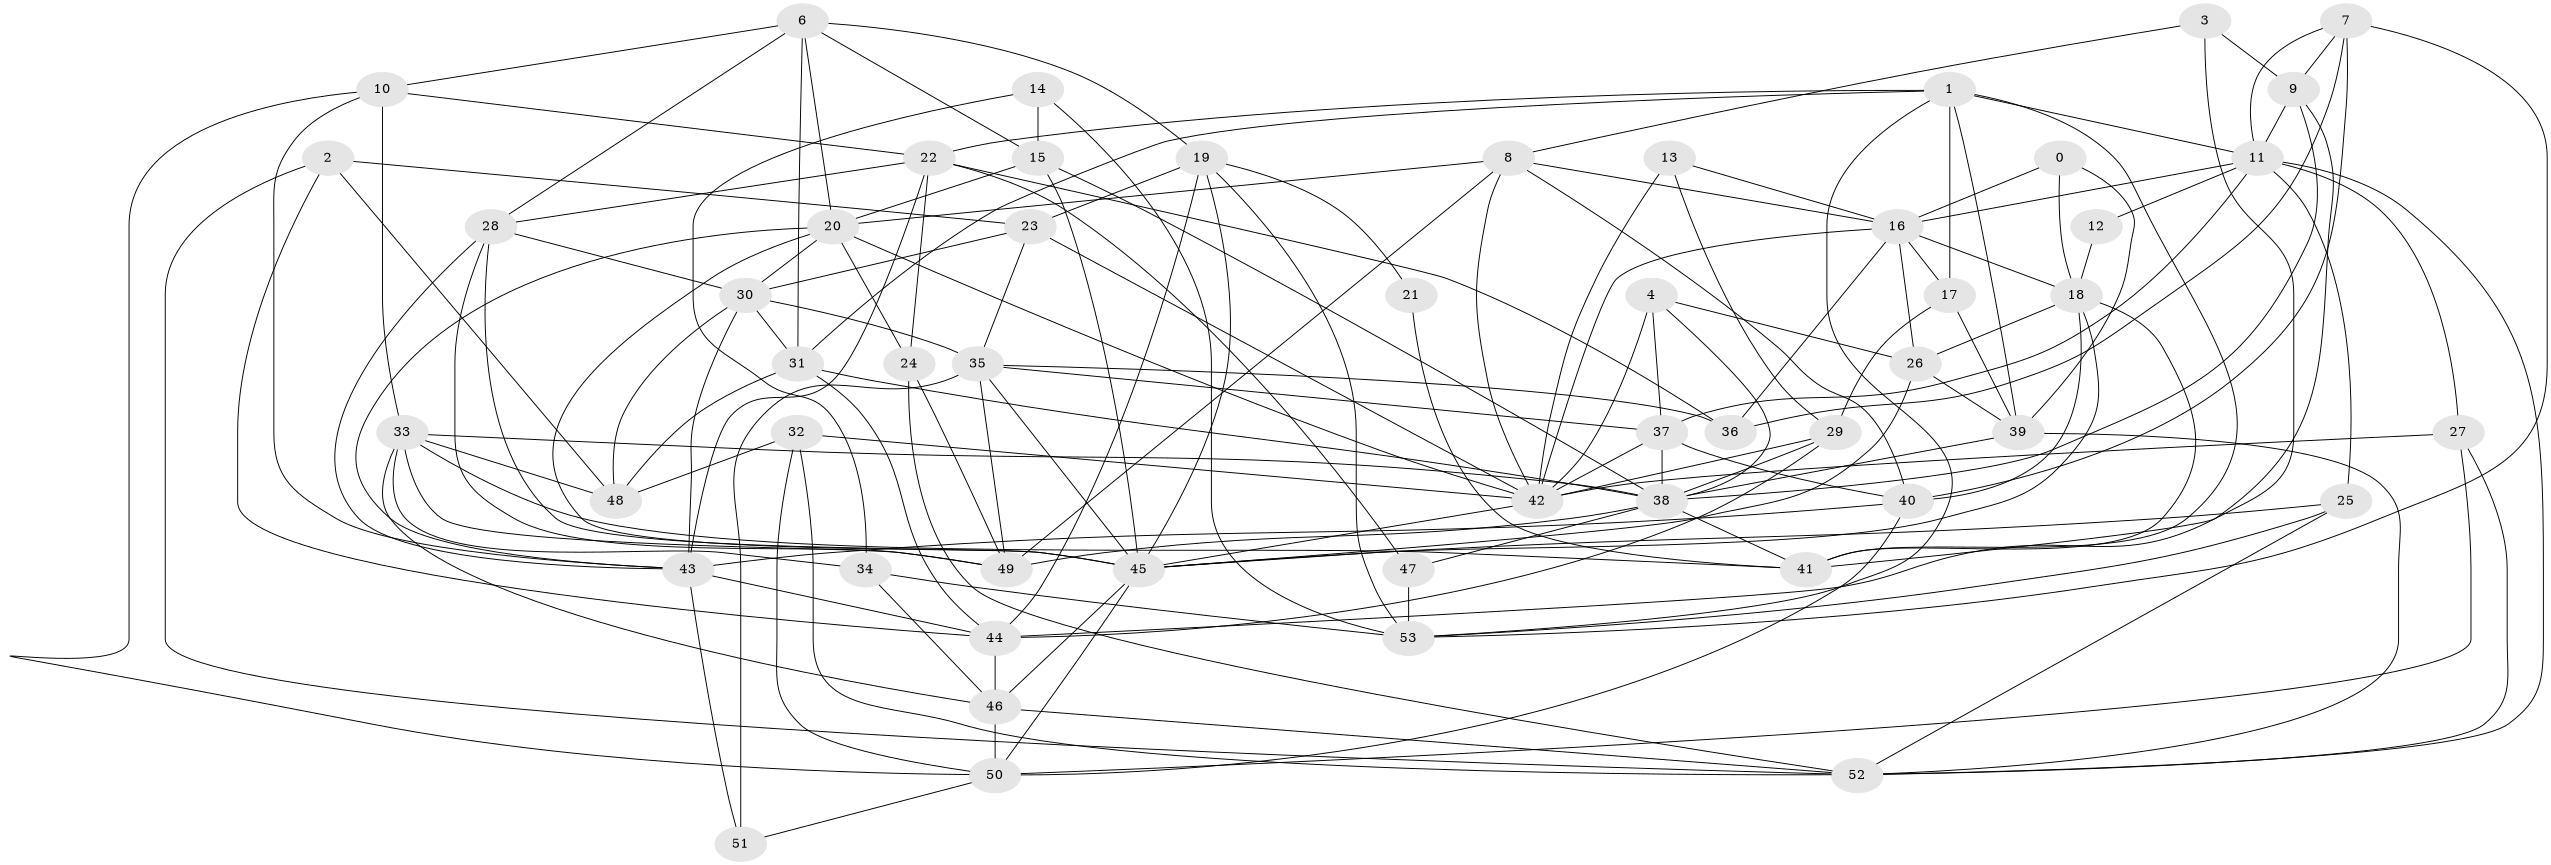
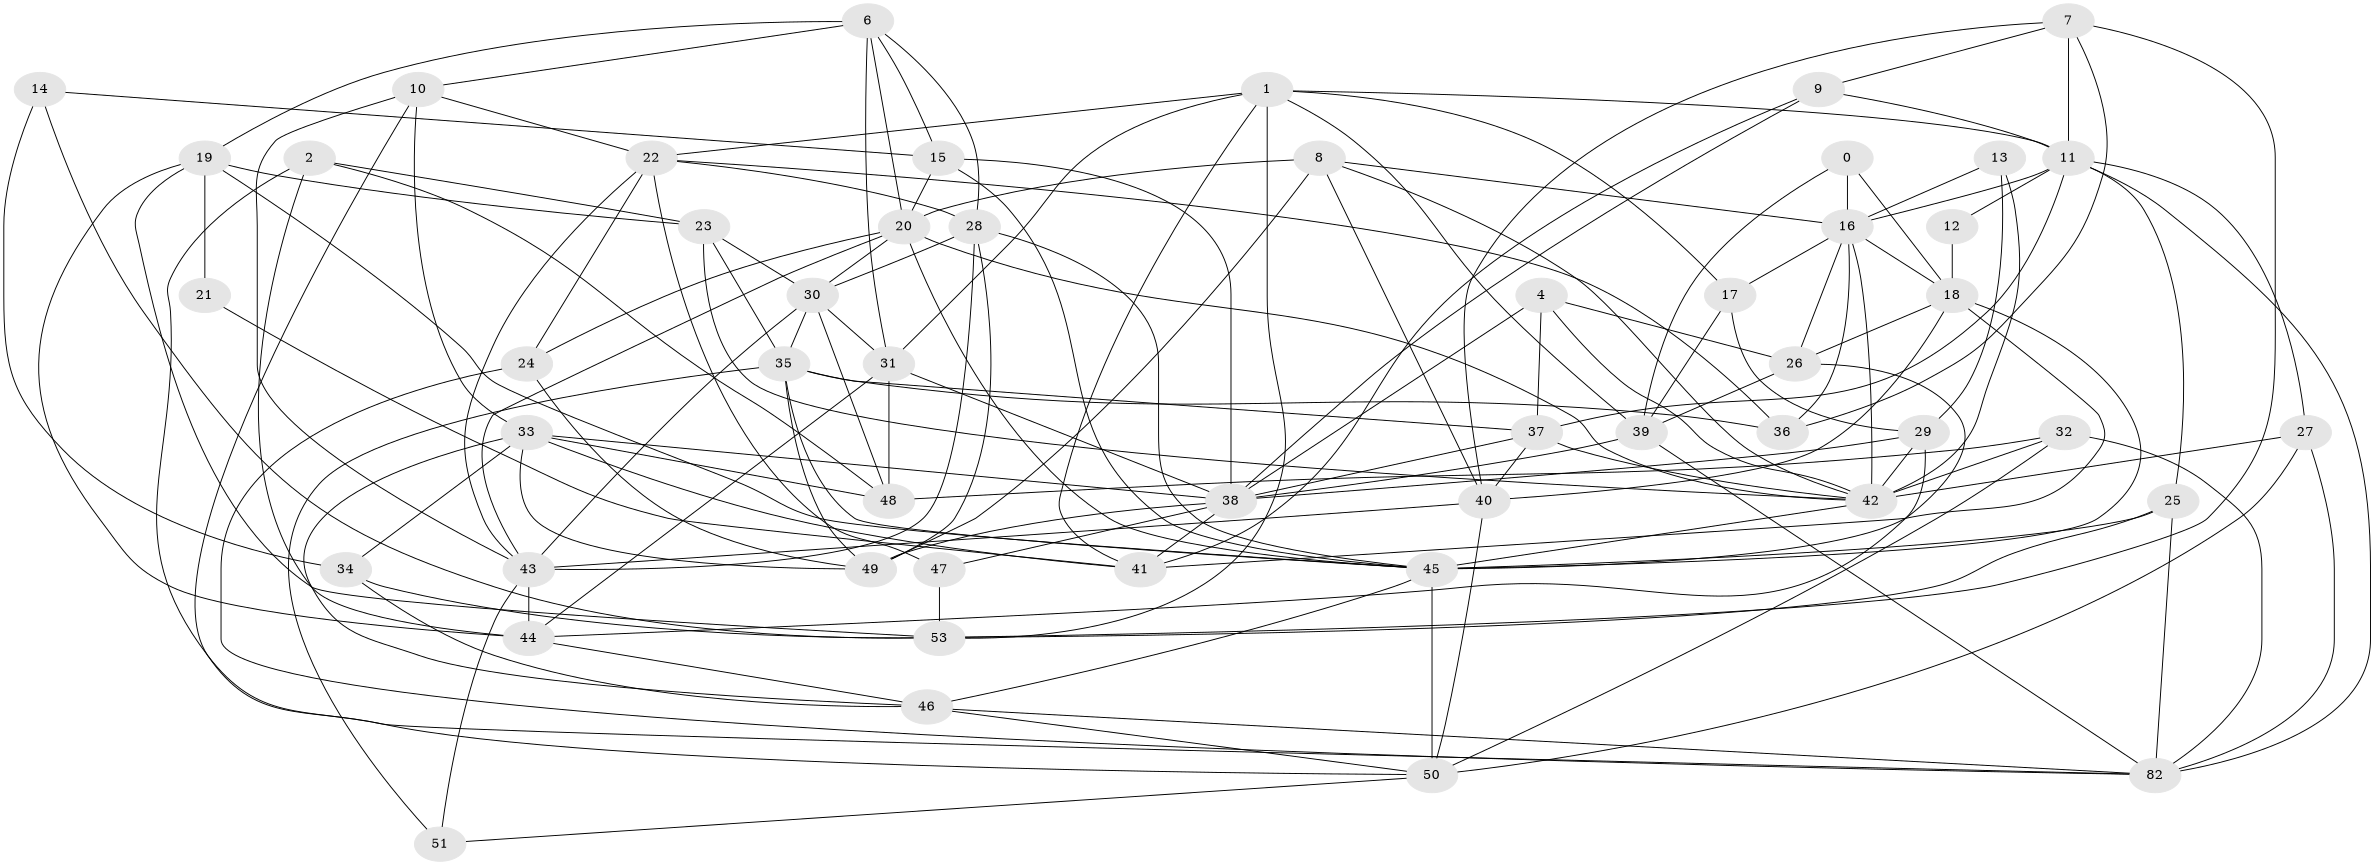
(2205, 21) -> none
(1857, 776) -> (2155, 776)
